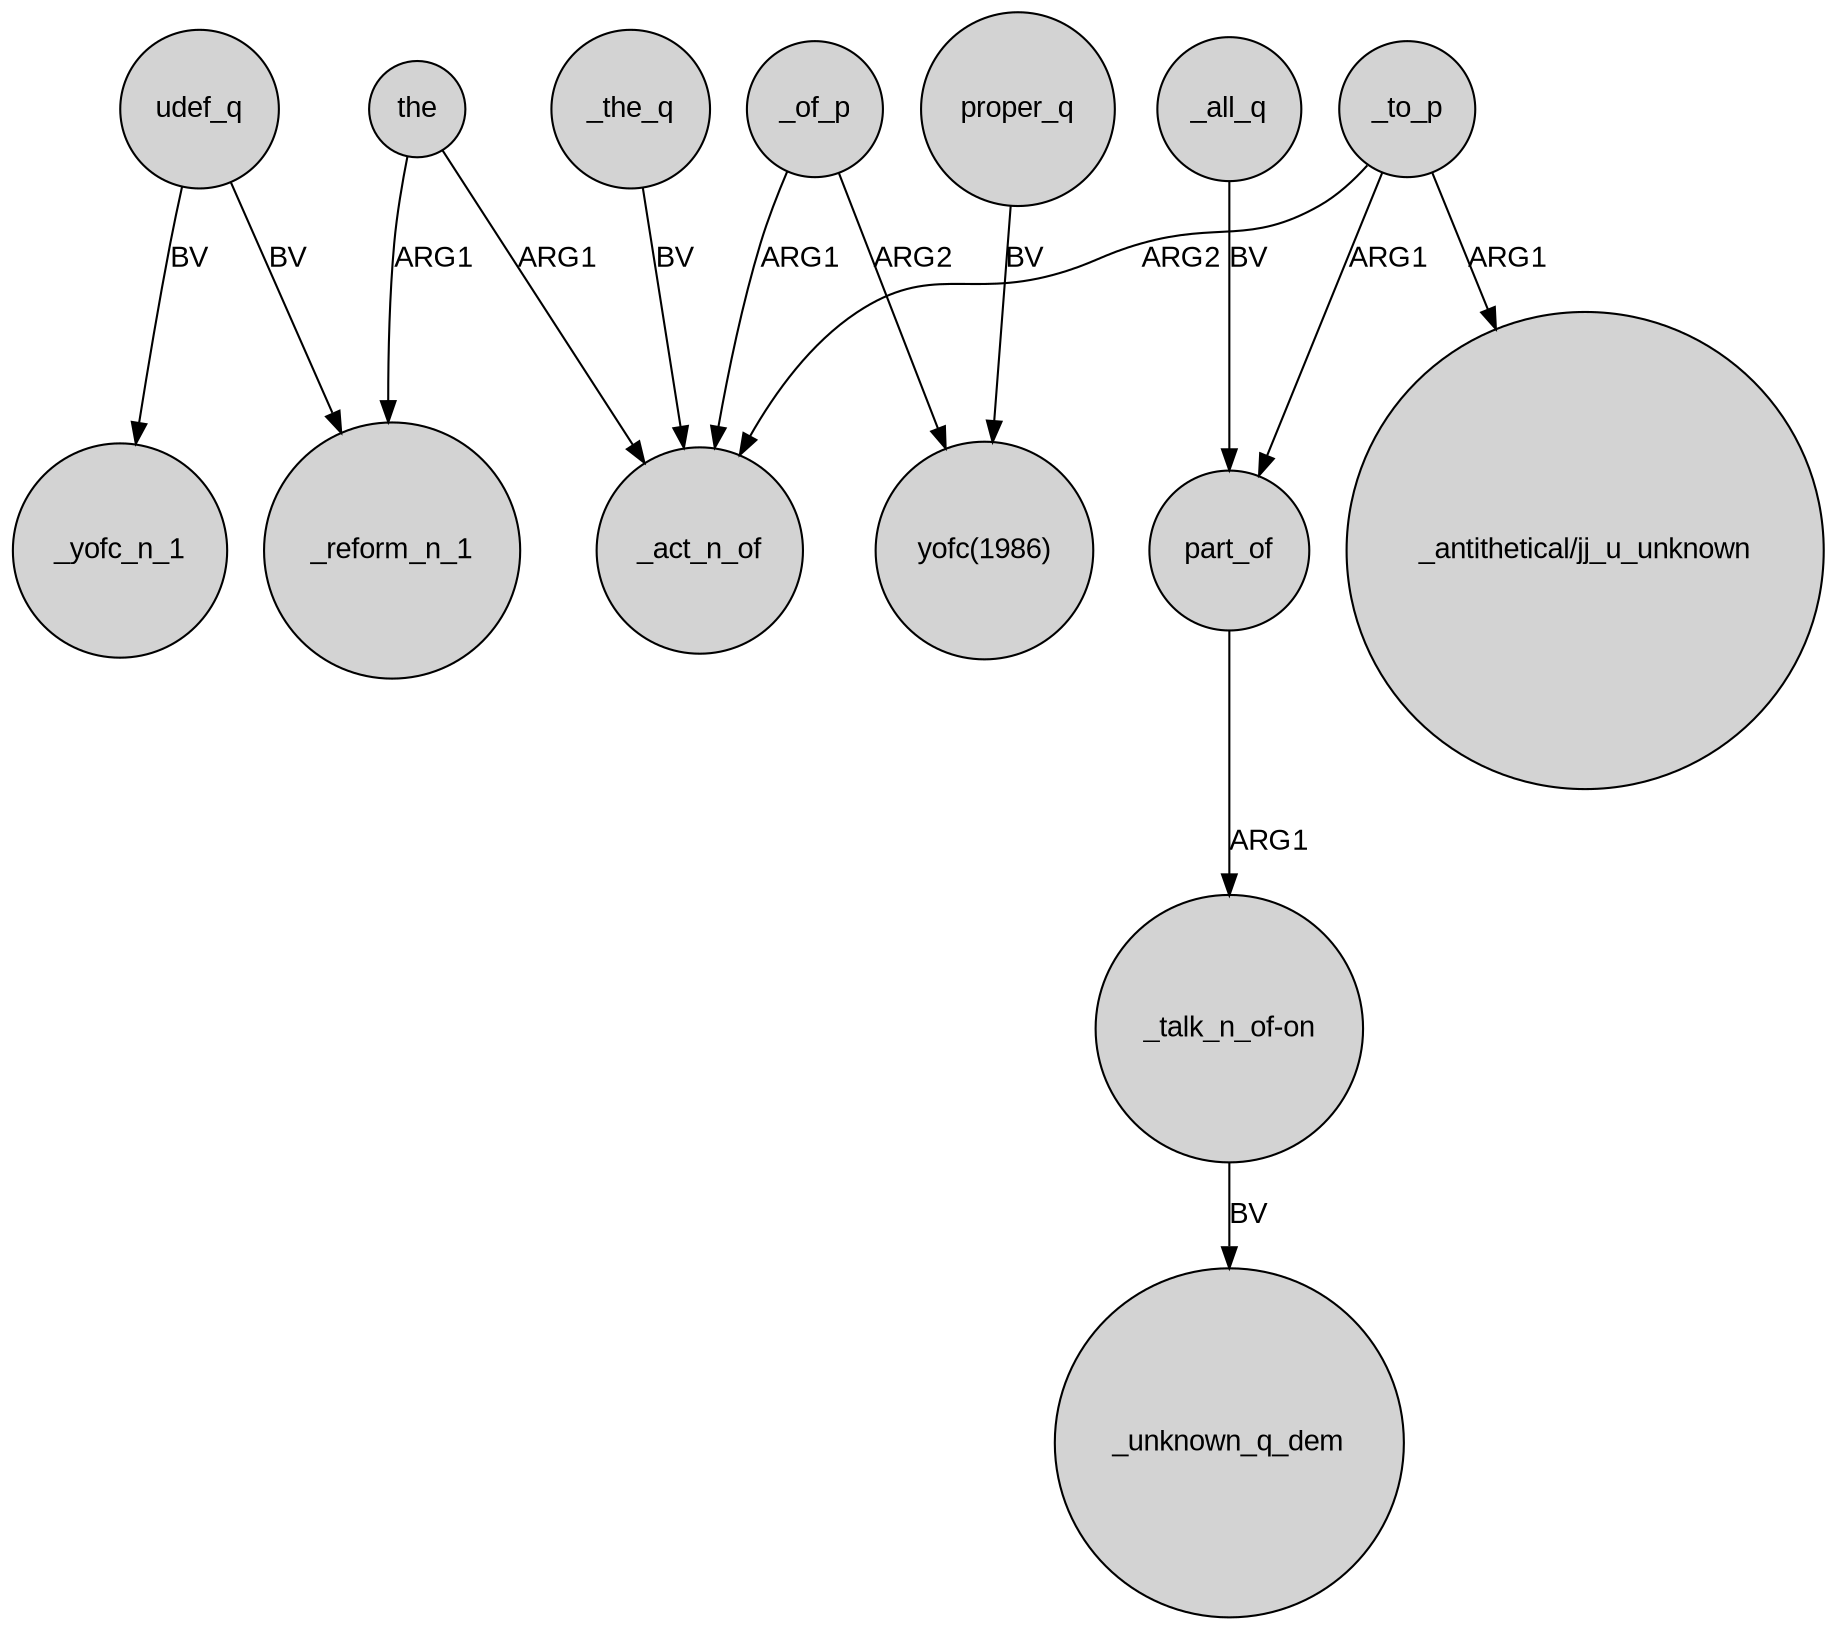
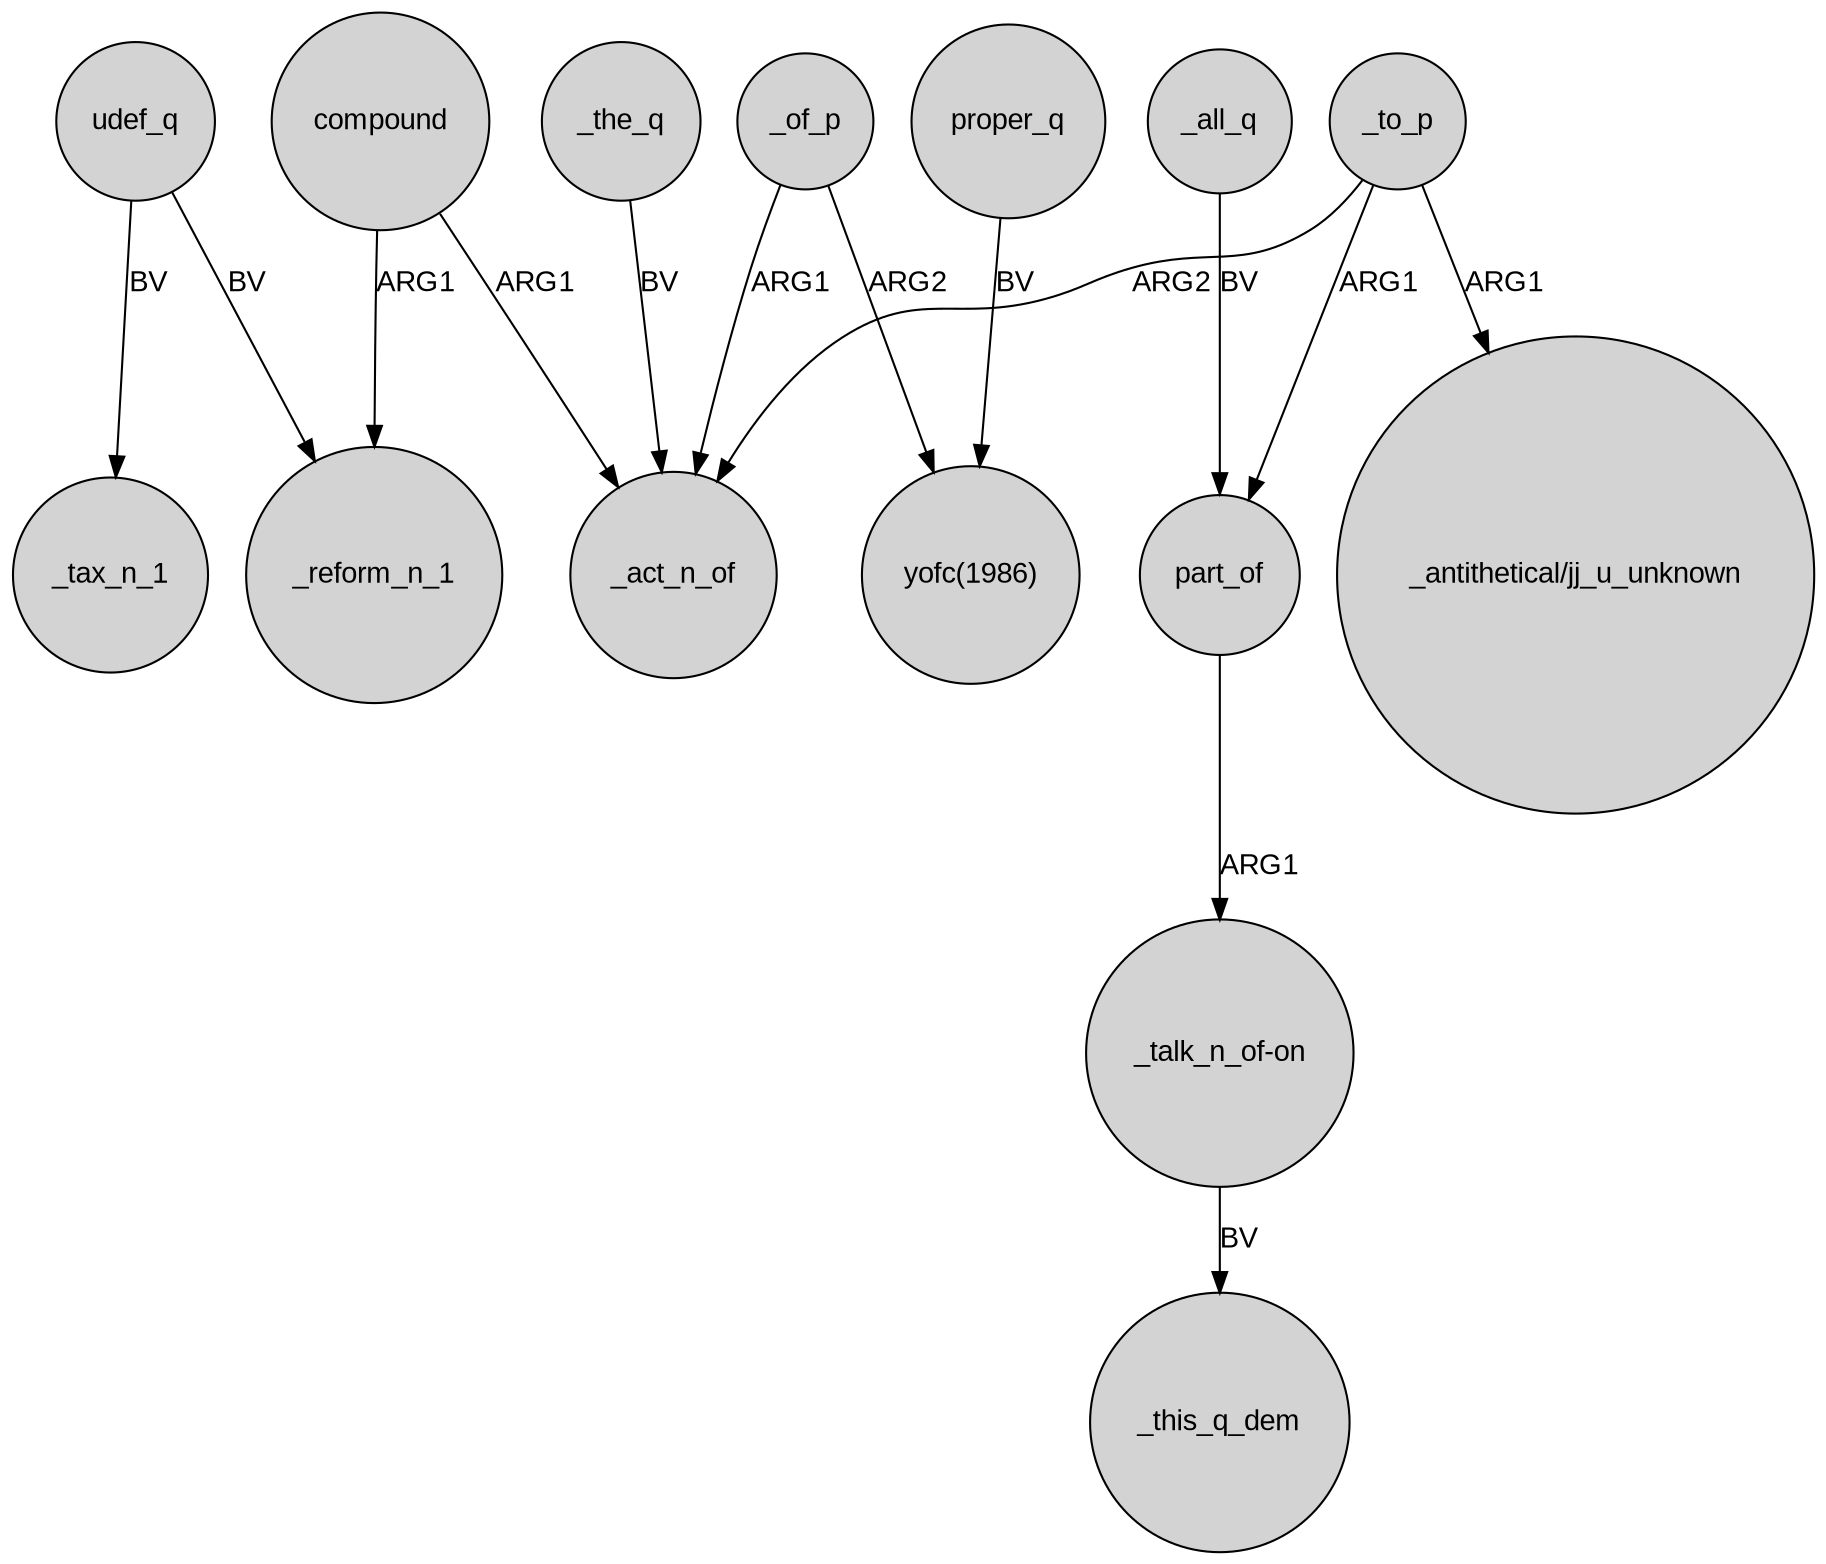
(417, 109) -> (381, 121)
(120, 551) -> (111, 575)
(1229, 1443) -> (1220, 1422)
